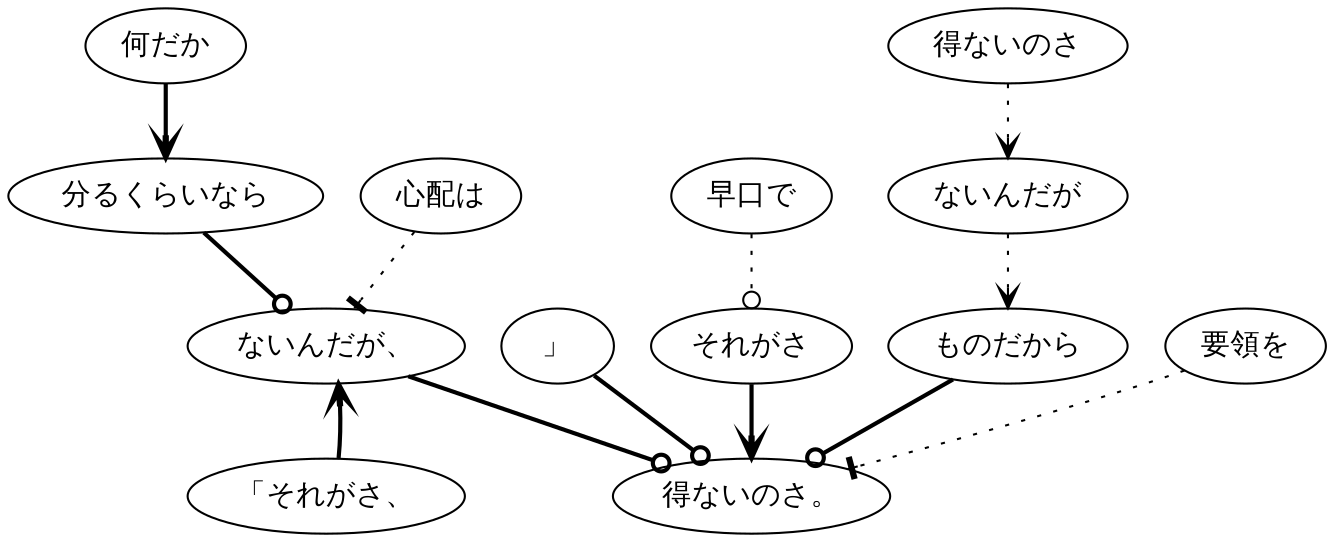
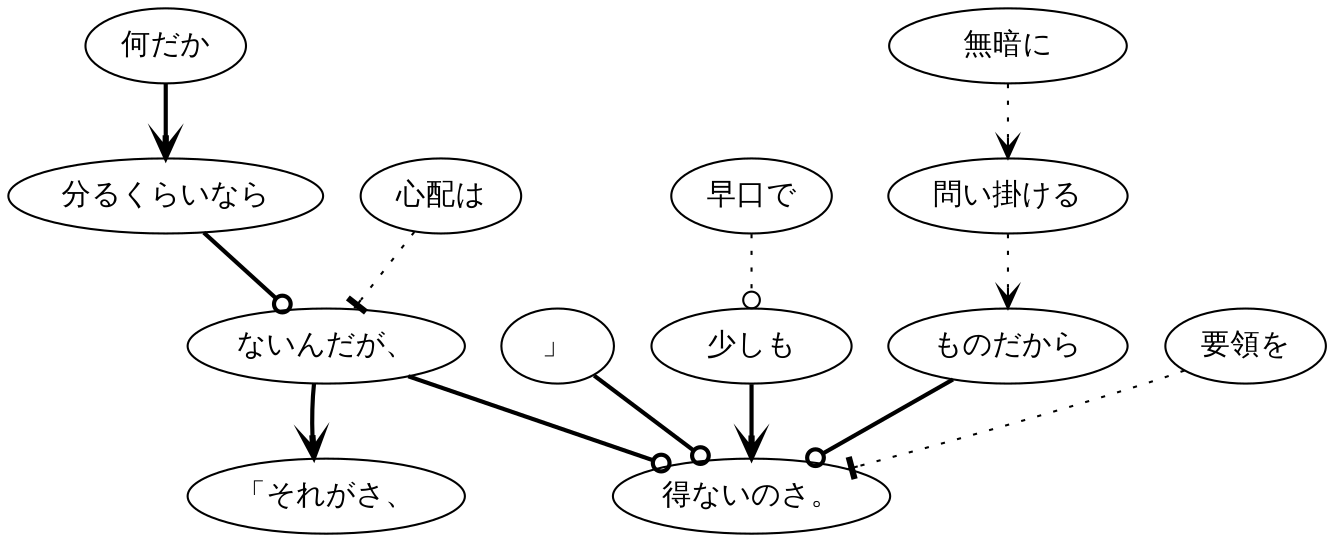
(1008, 46) -> (1008, 46)
(1008, 196) -> (1008, 196)
(752, 346) -> (752, 346)
(340, 431) -> (312, 410)
